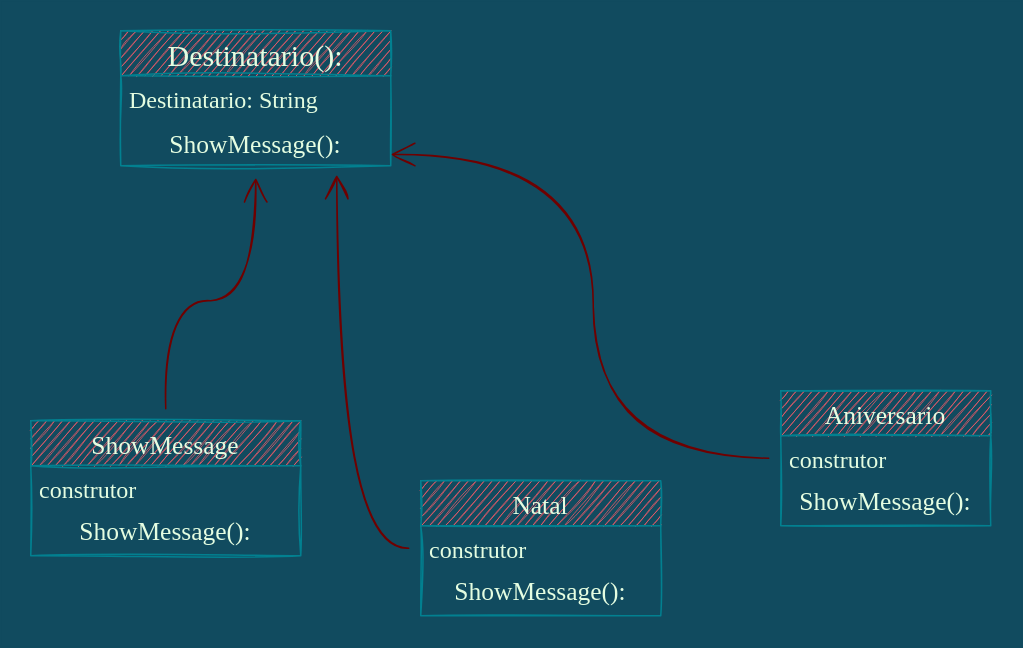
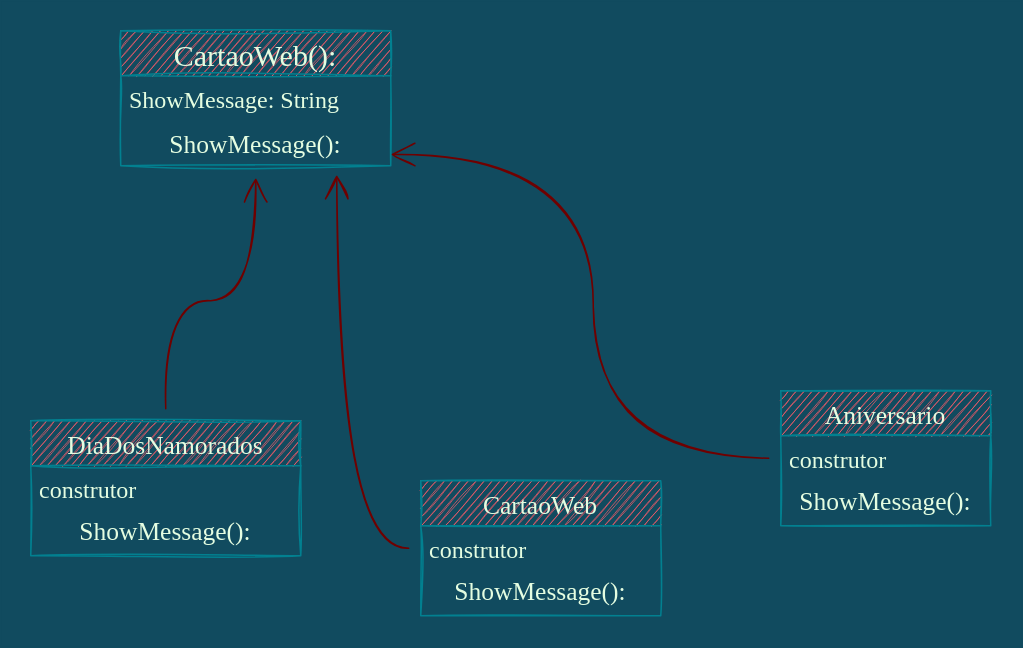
(255, 56) -> (255, 56)
(248, 100) -> (247, 100)
(165, 445) -> (165, 445)
(540, 505) -> (540, 505)
